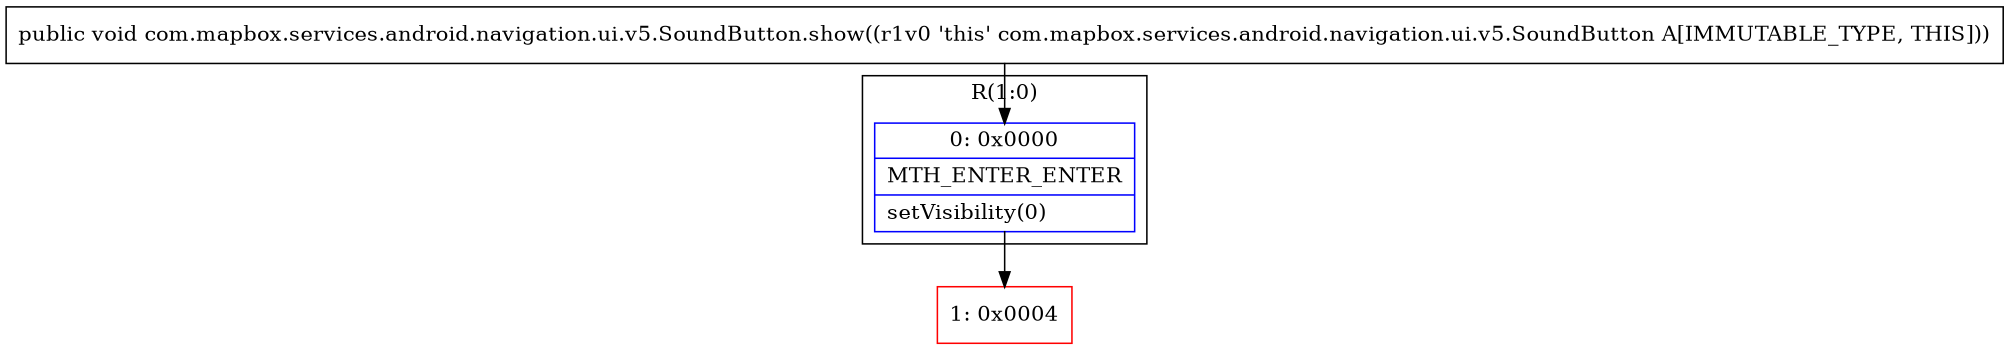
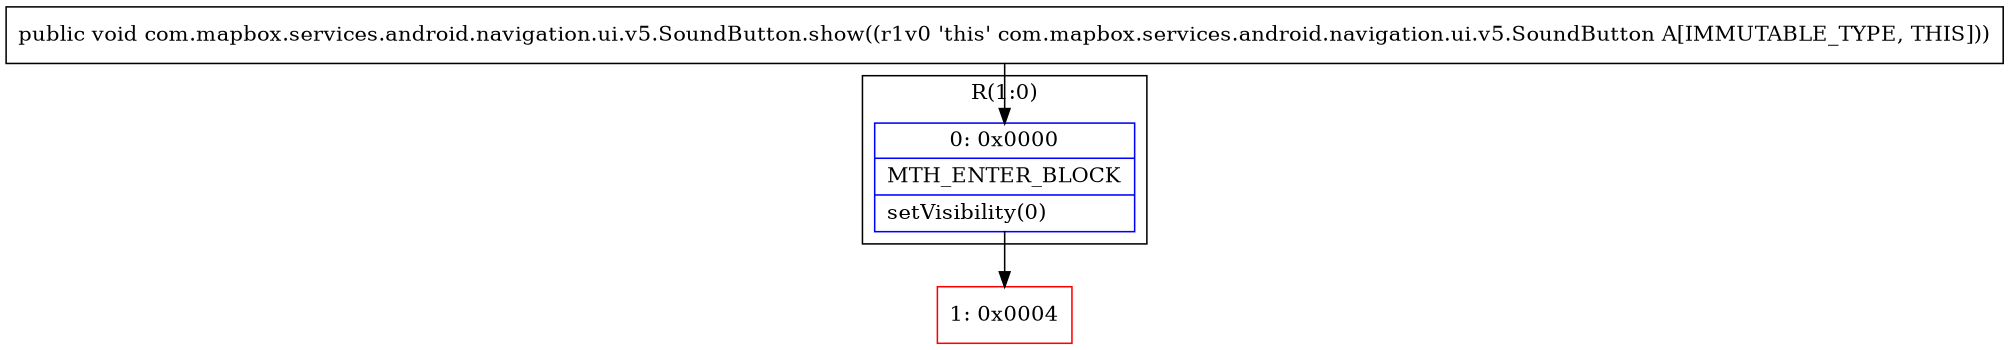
(1005, 176) -> (1005, 176)
